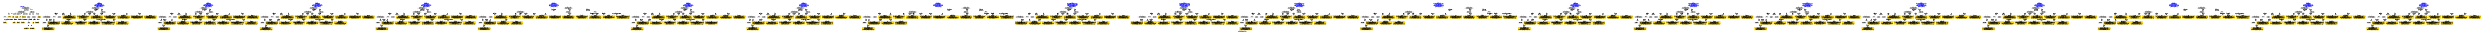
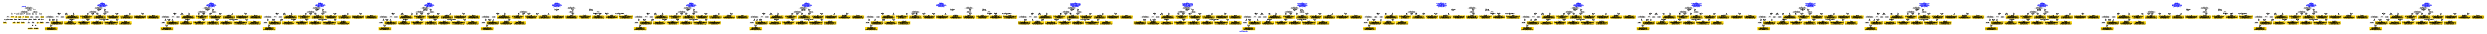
none -> (29, 23)
